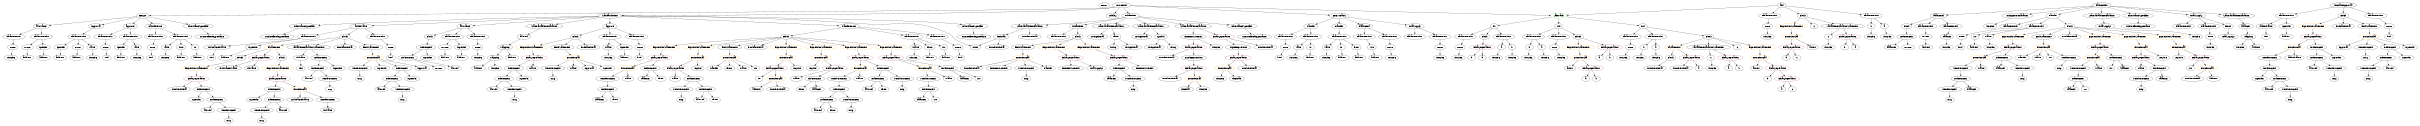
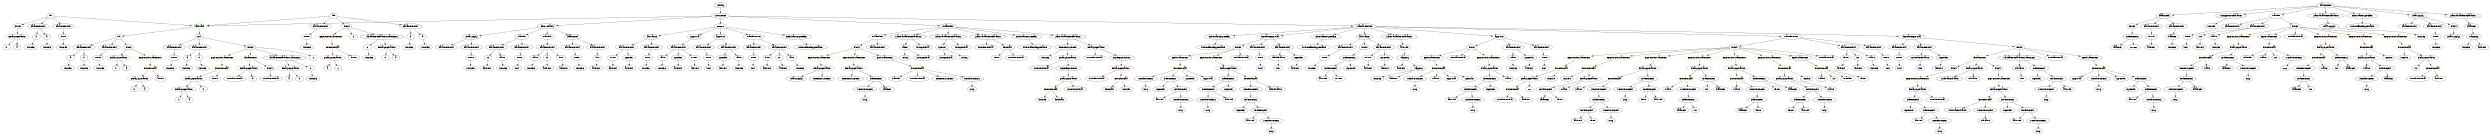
(1104, 5) -> none
(1118, 10) -> (720, 10)
(798, 20) -> (1318, 31)
(1525, 21) -> (122, 21)
(361, 26) -> (1912, 37)
